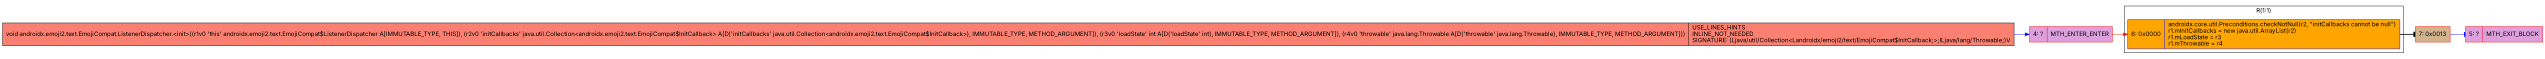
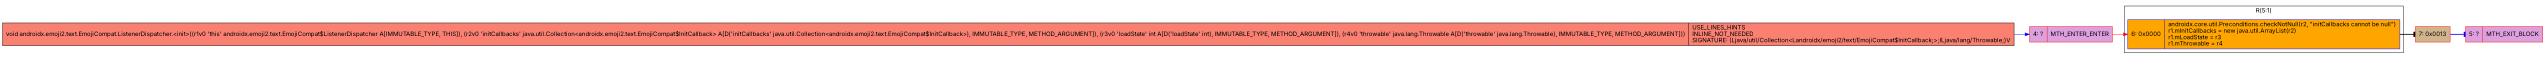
(2264, 11) -> (2264, 11)
(2457, 34) -> (2457, 34)
